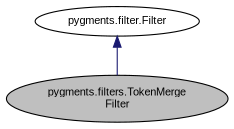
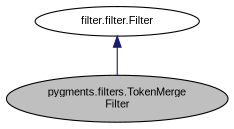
(117, 21) -> (117, 21)
